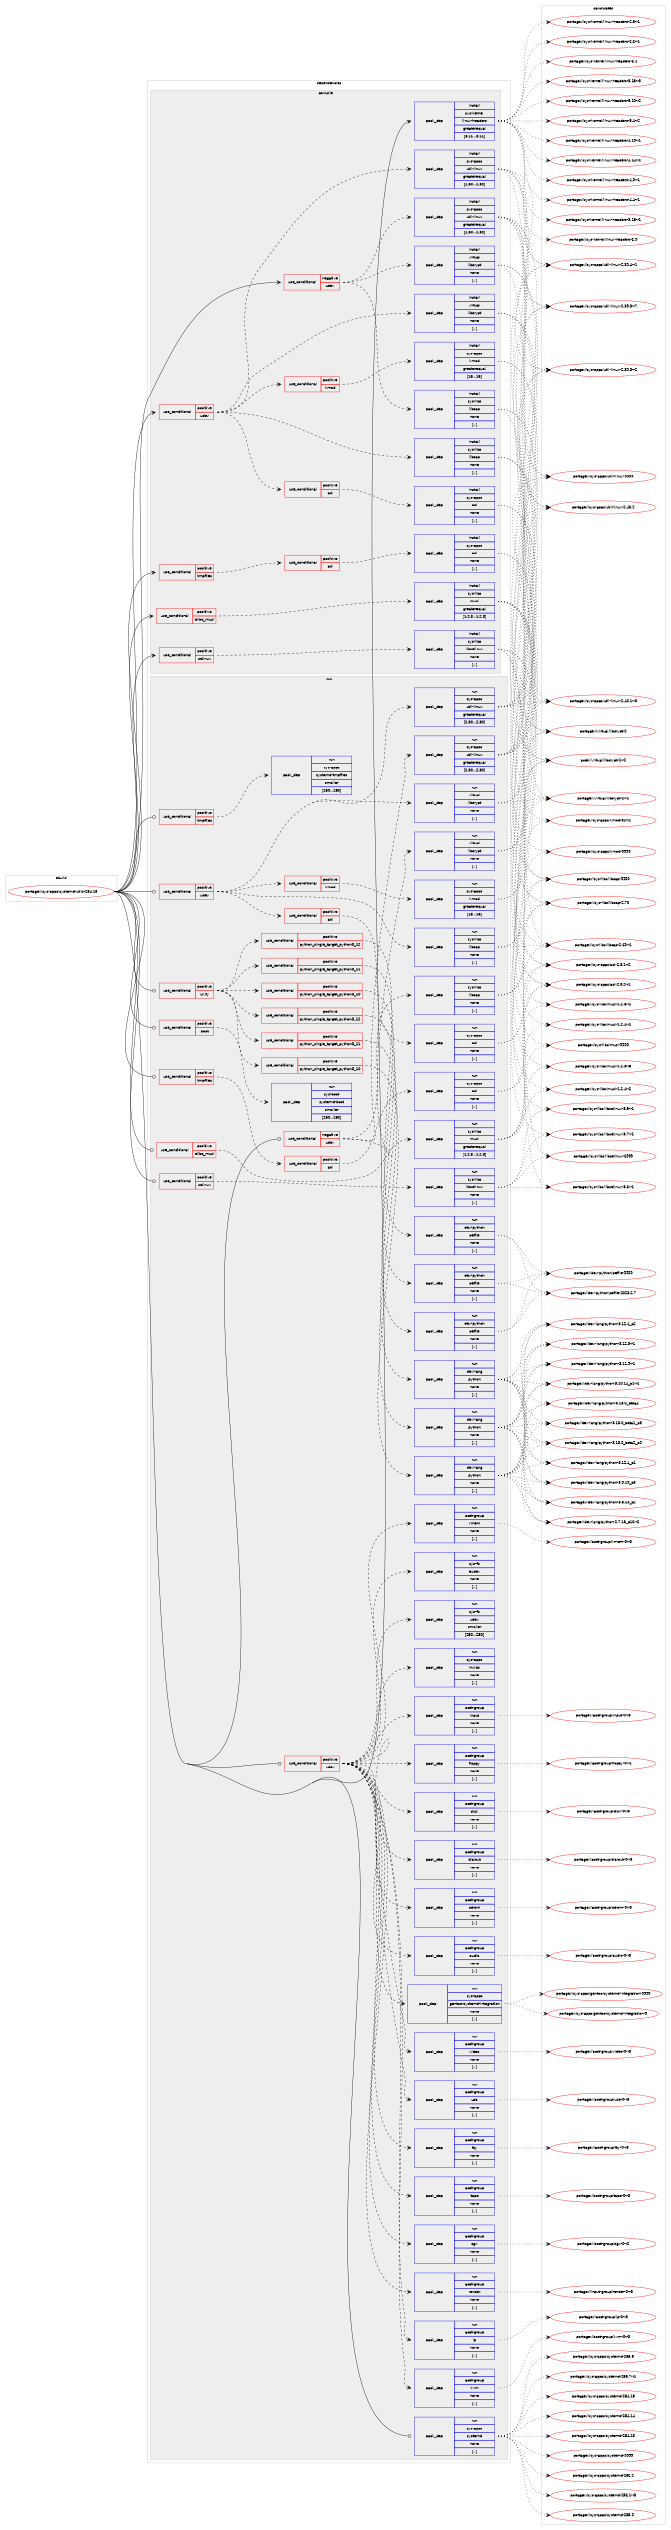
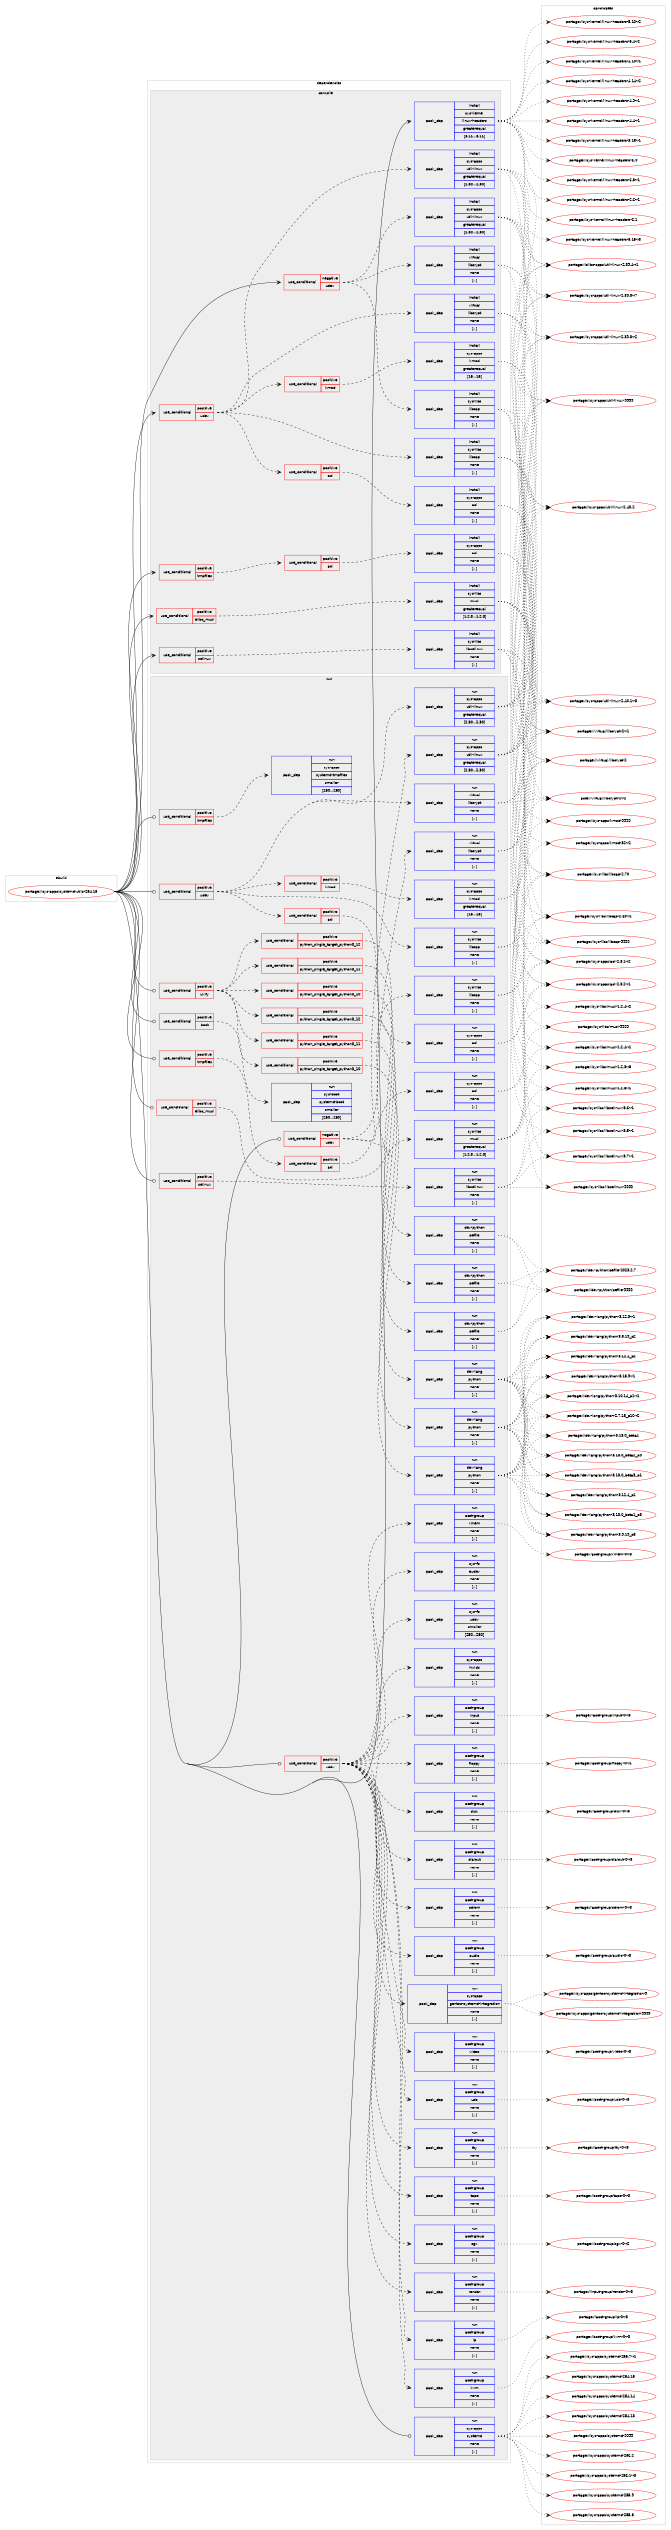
(603, 265) -> (603, 265)
(603, 1156) -> (603, 1187)
(603, 1364) -> (603, 1376)
none -> (603, 1475)
